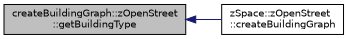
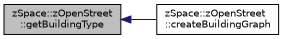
(95, 19) -> (62, 19)
